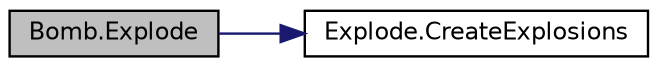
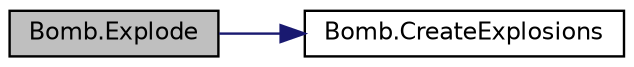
(476, 34) -> (464, 34)
